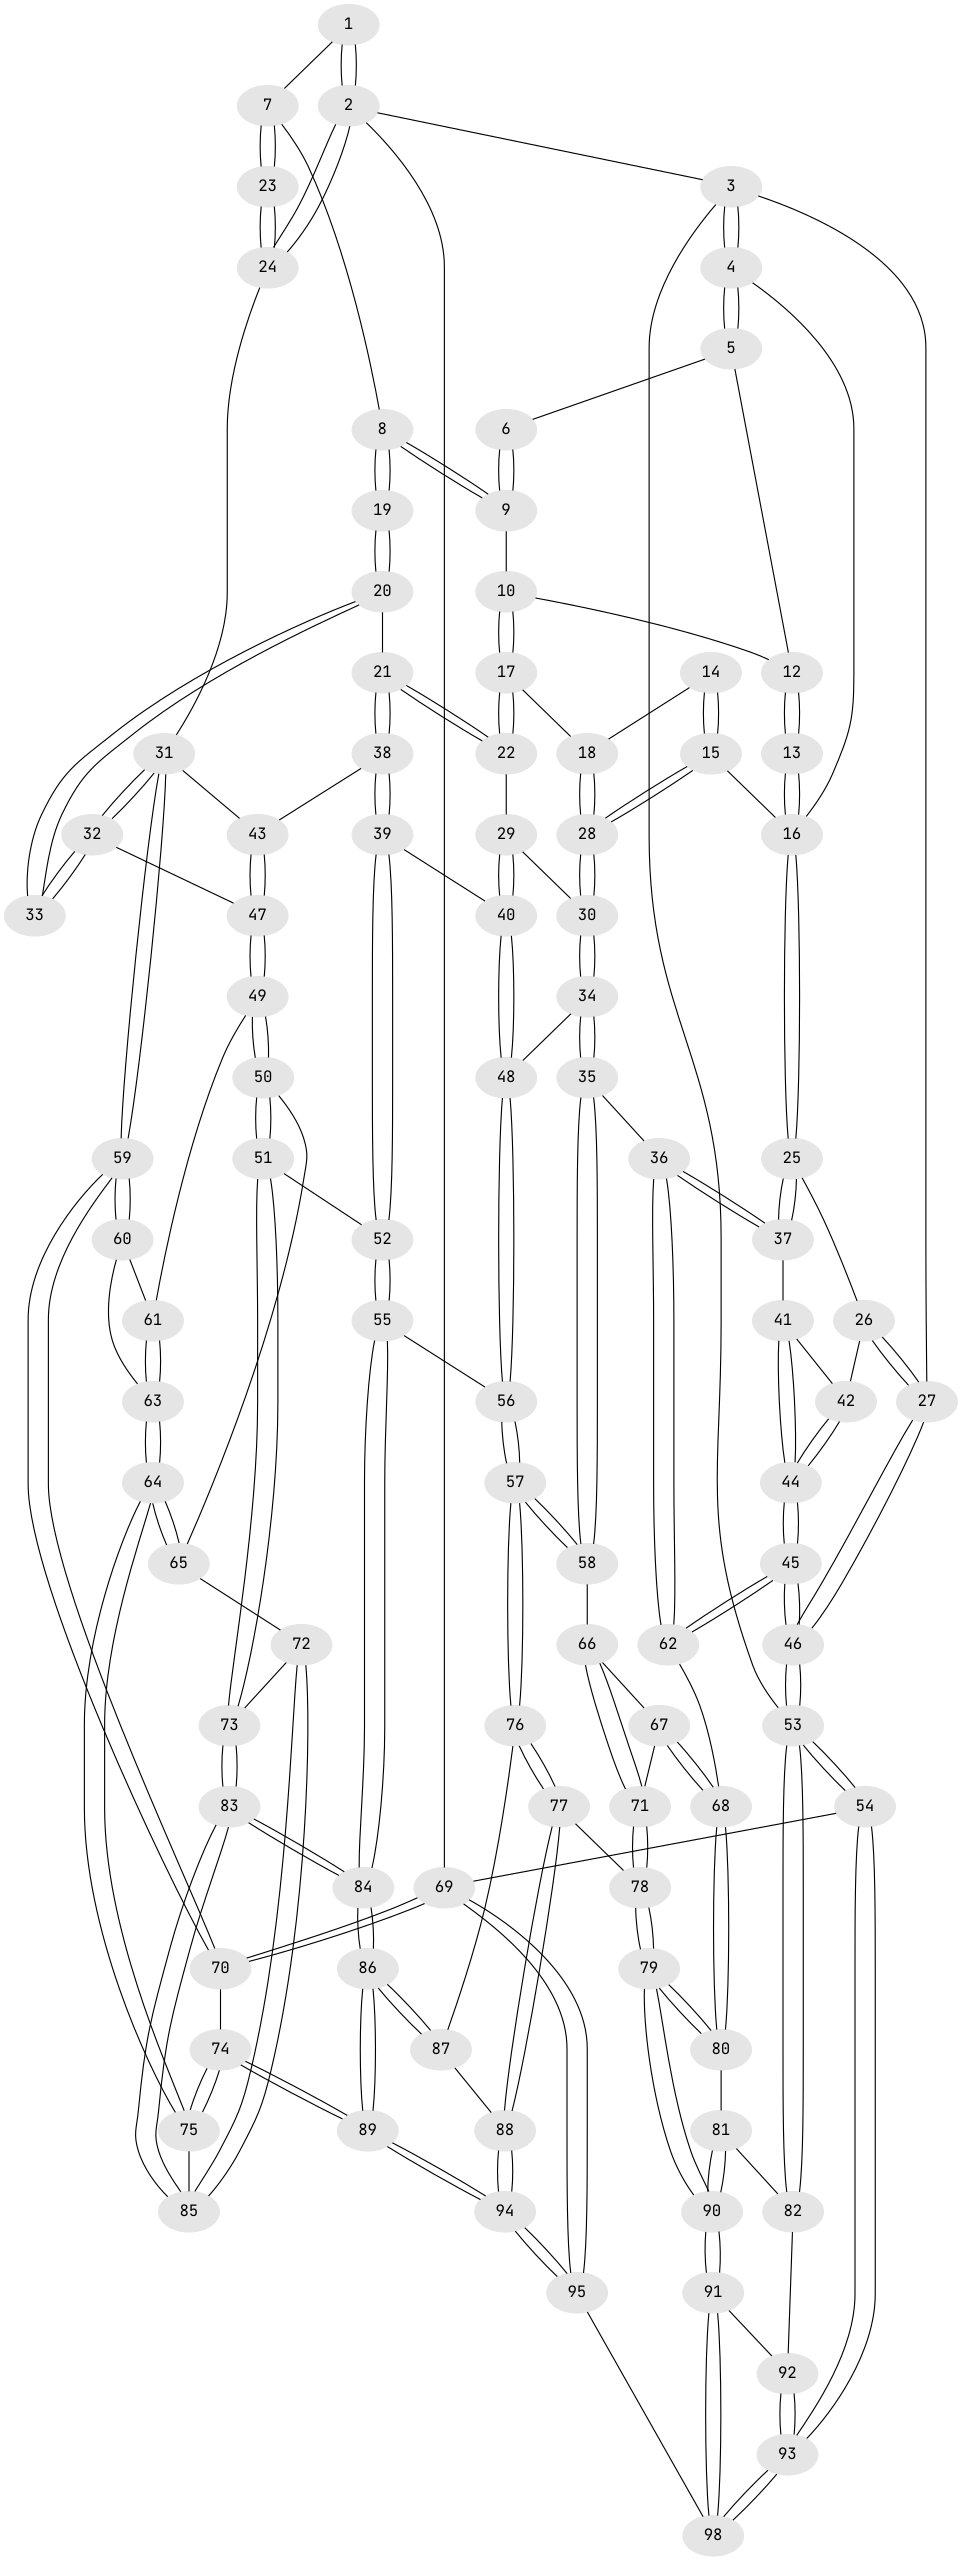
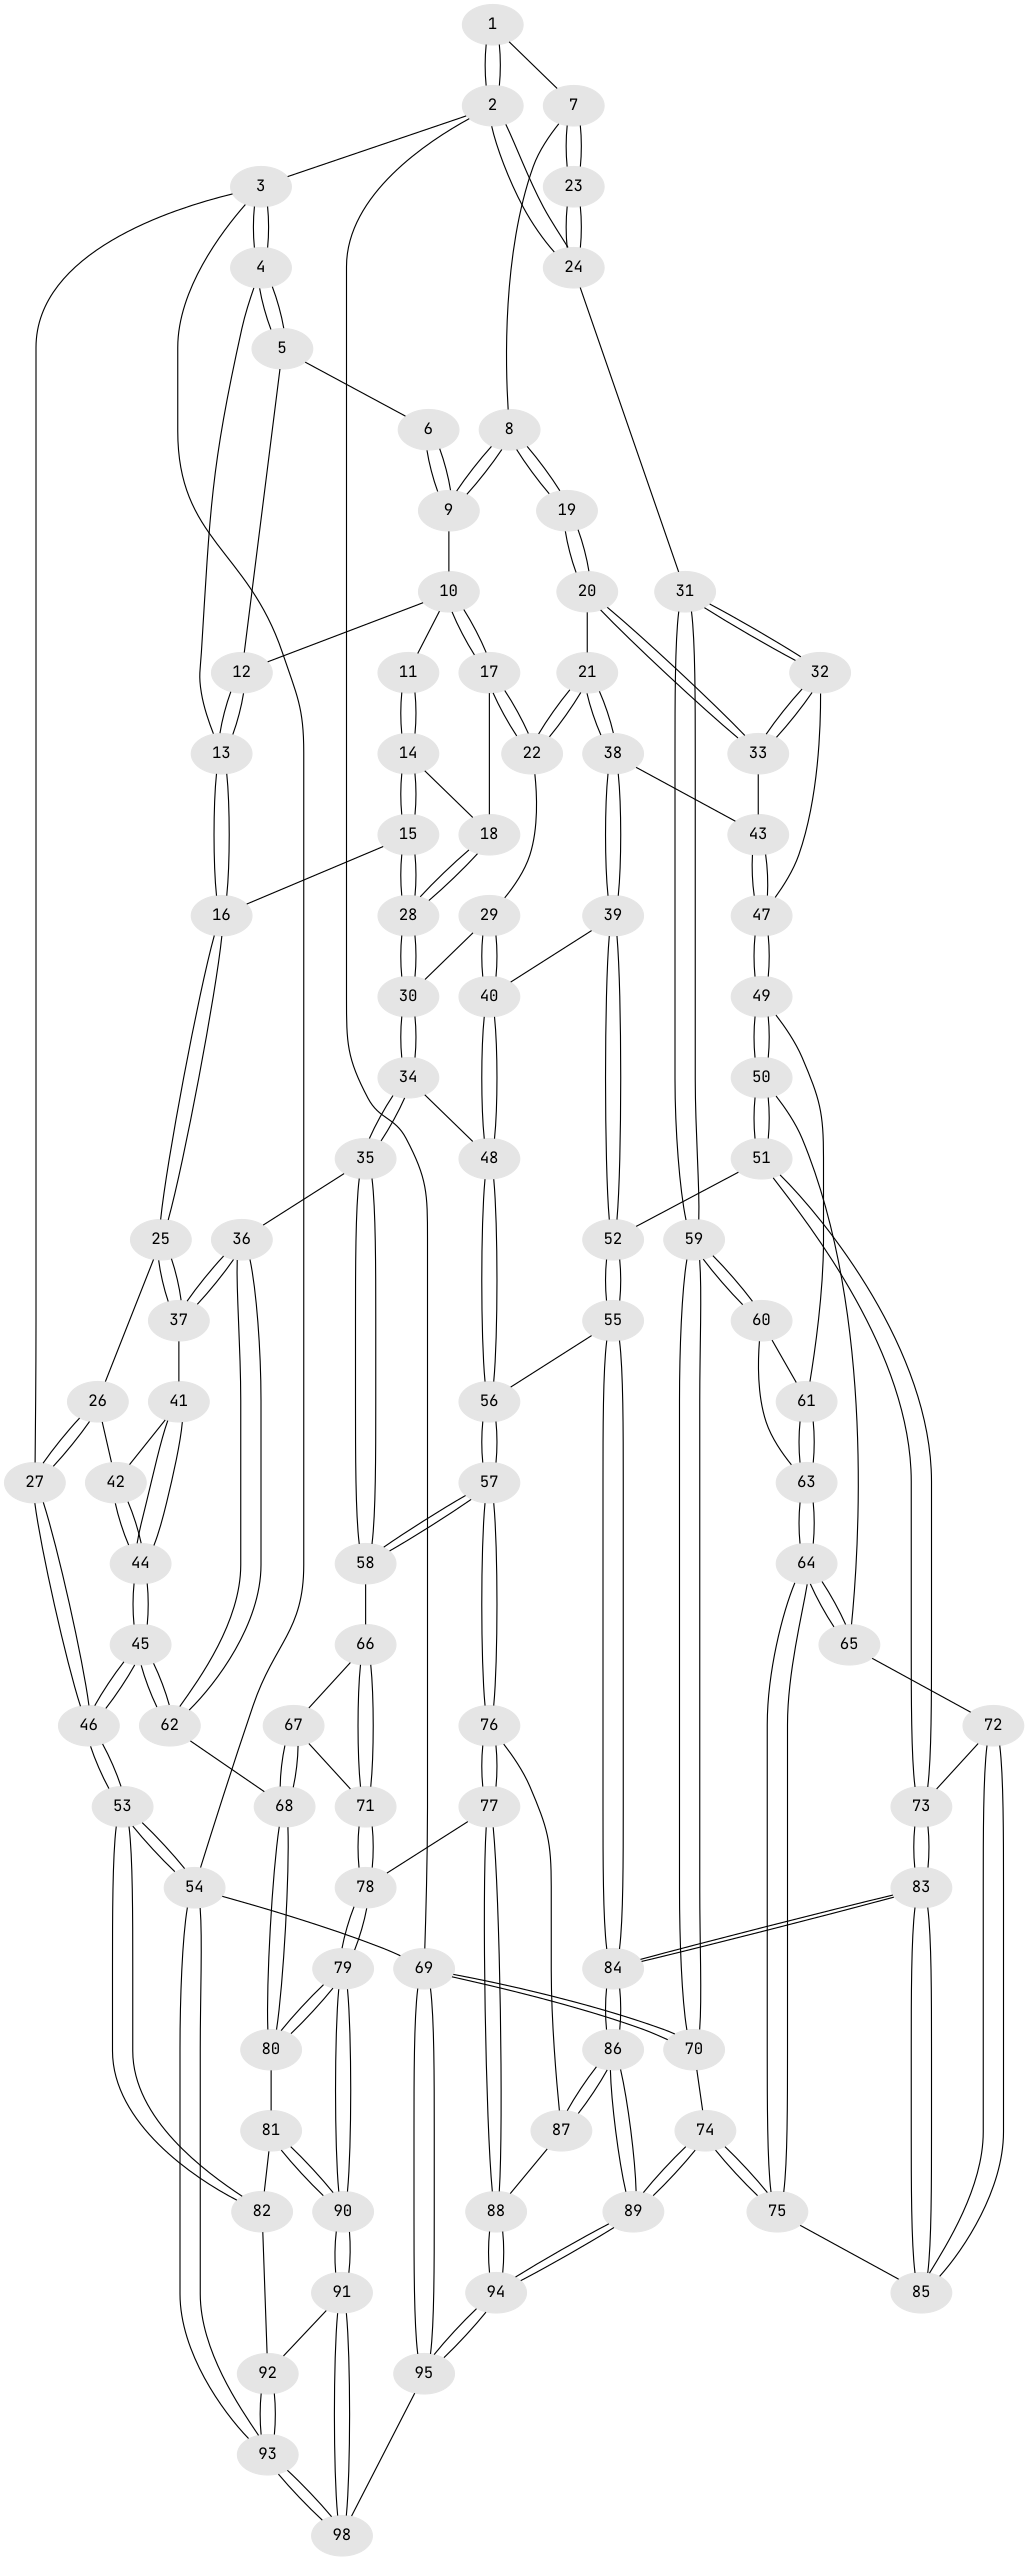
(854, 536) -> (211, 510)
none -> (408, 673)
(211, 794) -> (758, 794)
(662, 956) -> (304, 1021)
